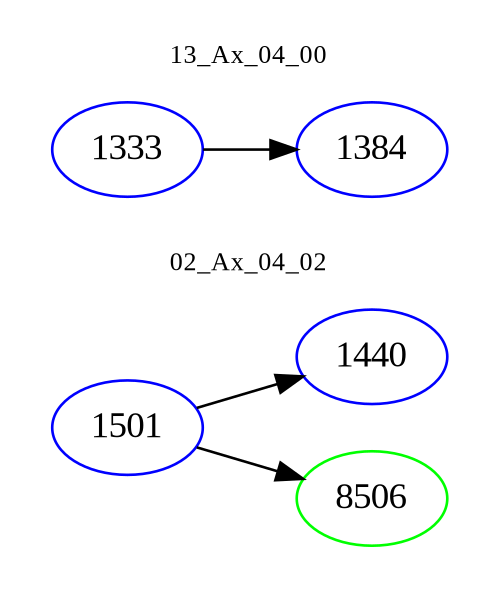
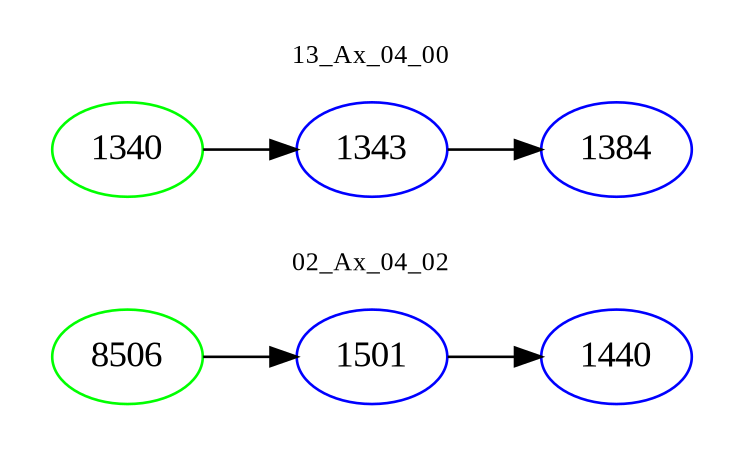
(127, 150) -> (372, 150)
none -> (127, 150)
(237, 459) -> (237, 357)
